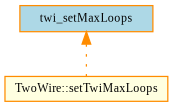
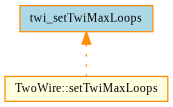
(86, 19) -> (86, 19)
